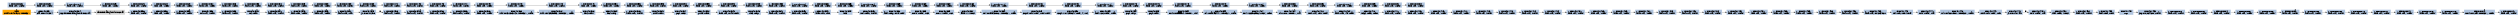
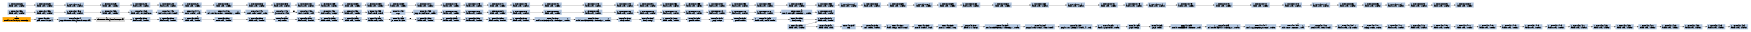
(788, 12) -> (811, 23)
(1759, 12) -> none
